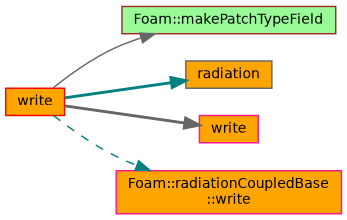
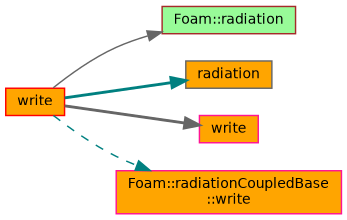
(229, 20) -> (229, 20)
